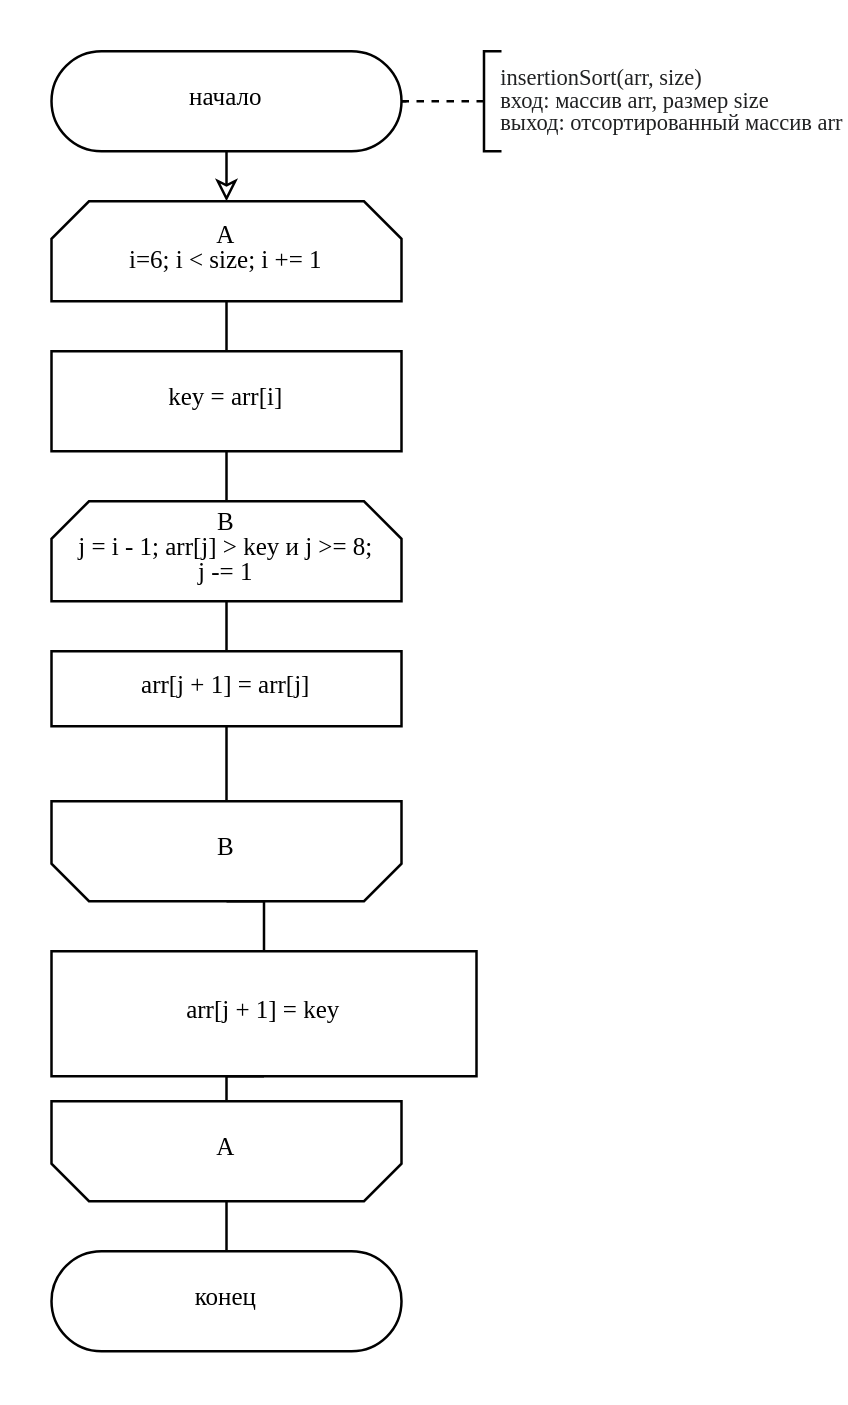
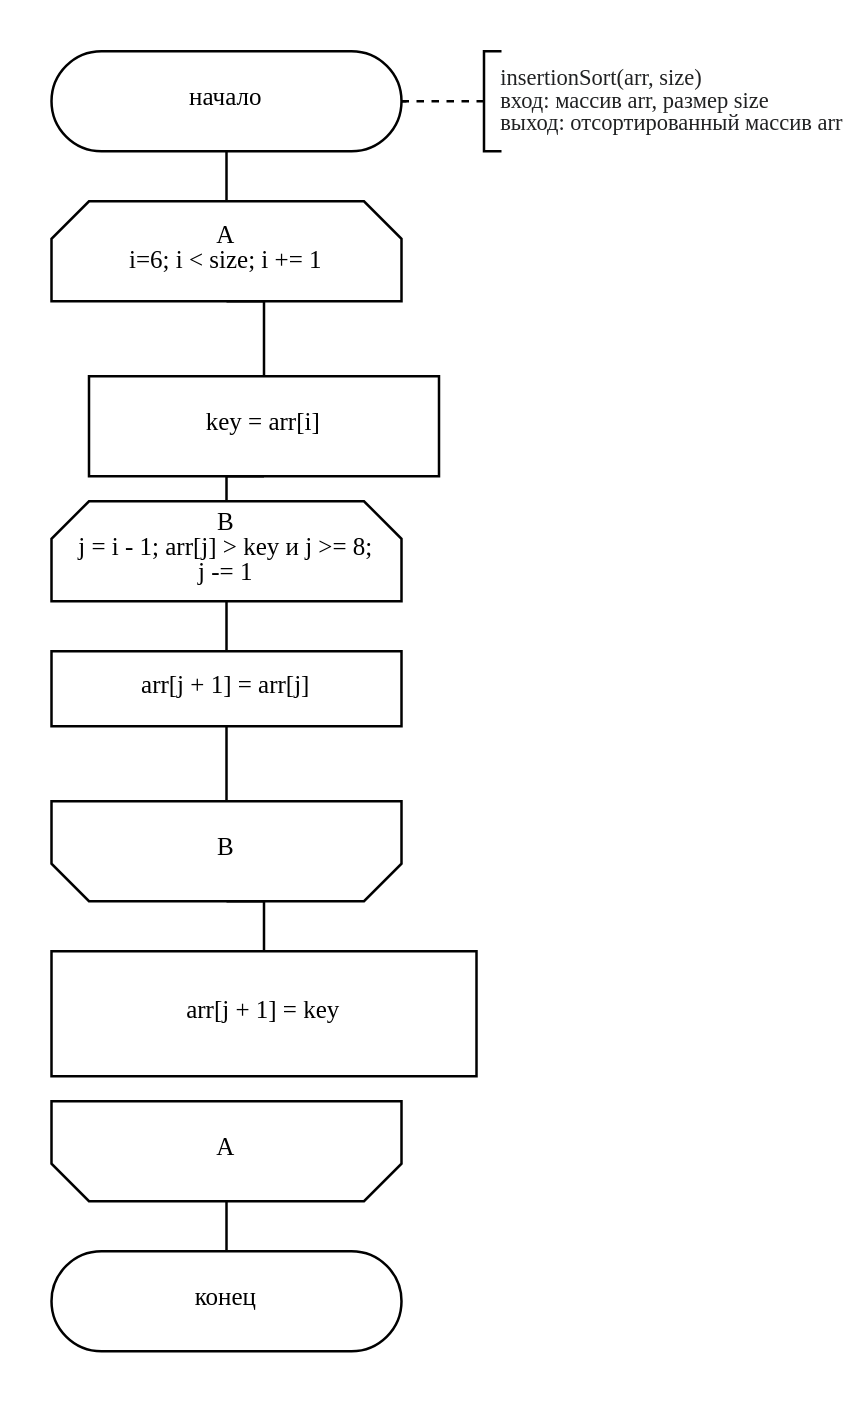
(226, 183) -> (226, 189)
(226, 401) -> (264, 426)
(226, 1087) -> none
